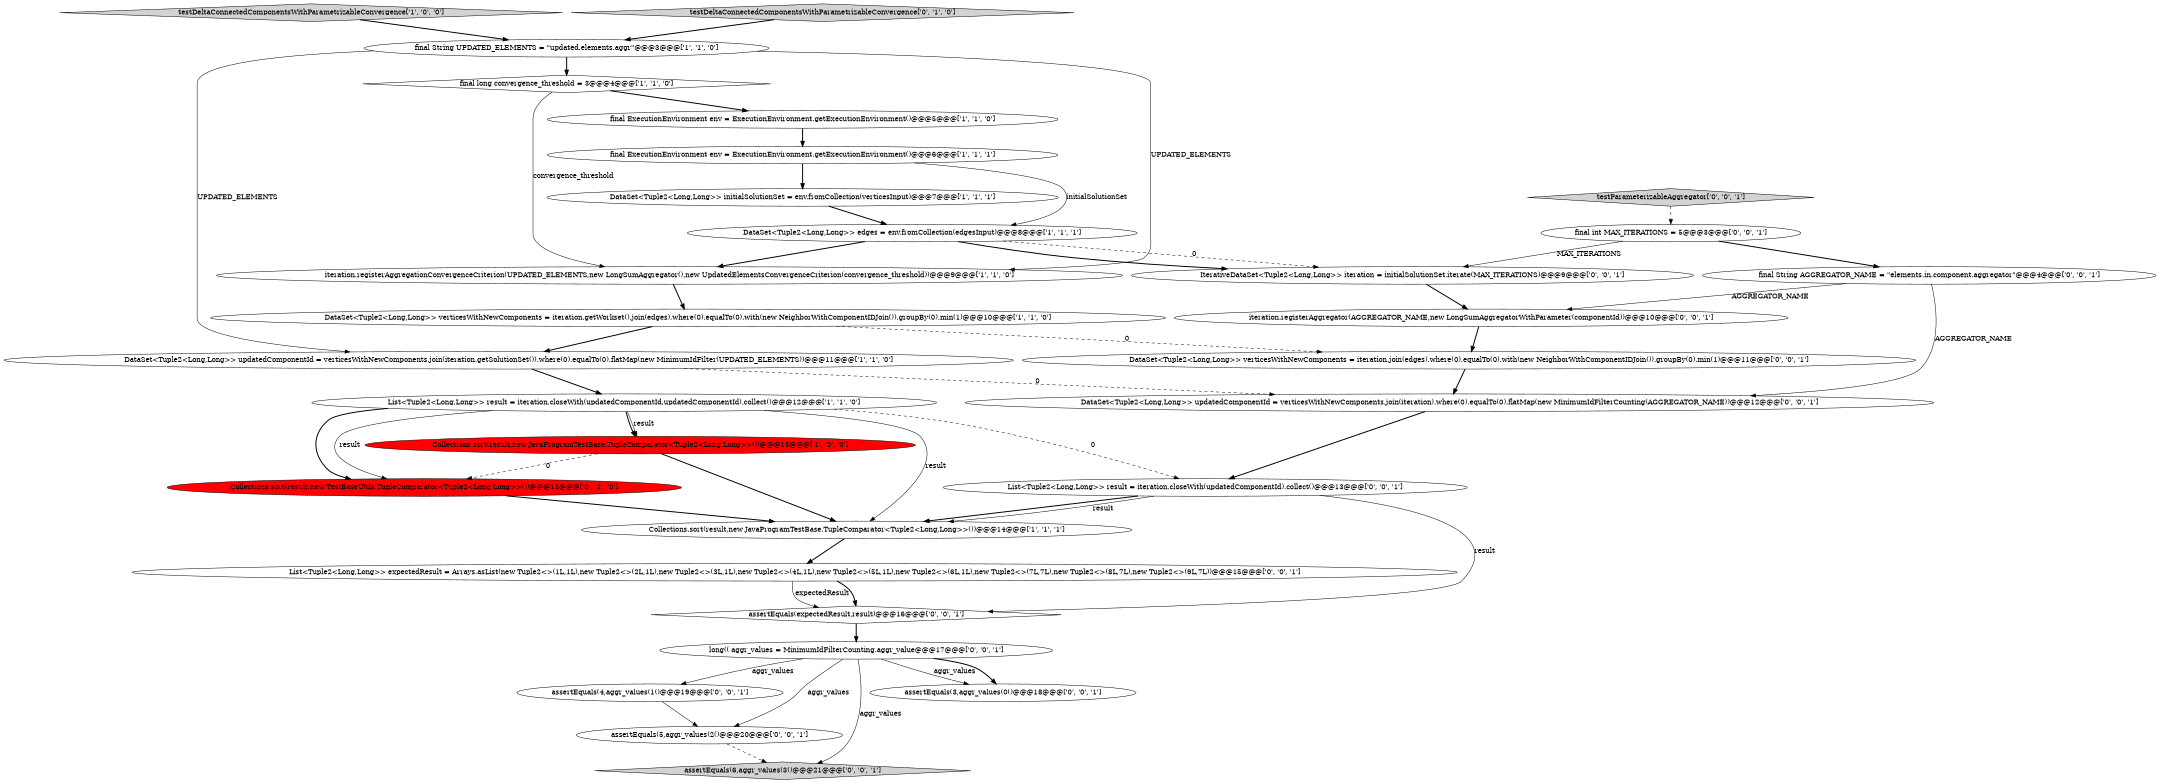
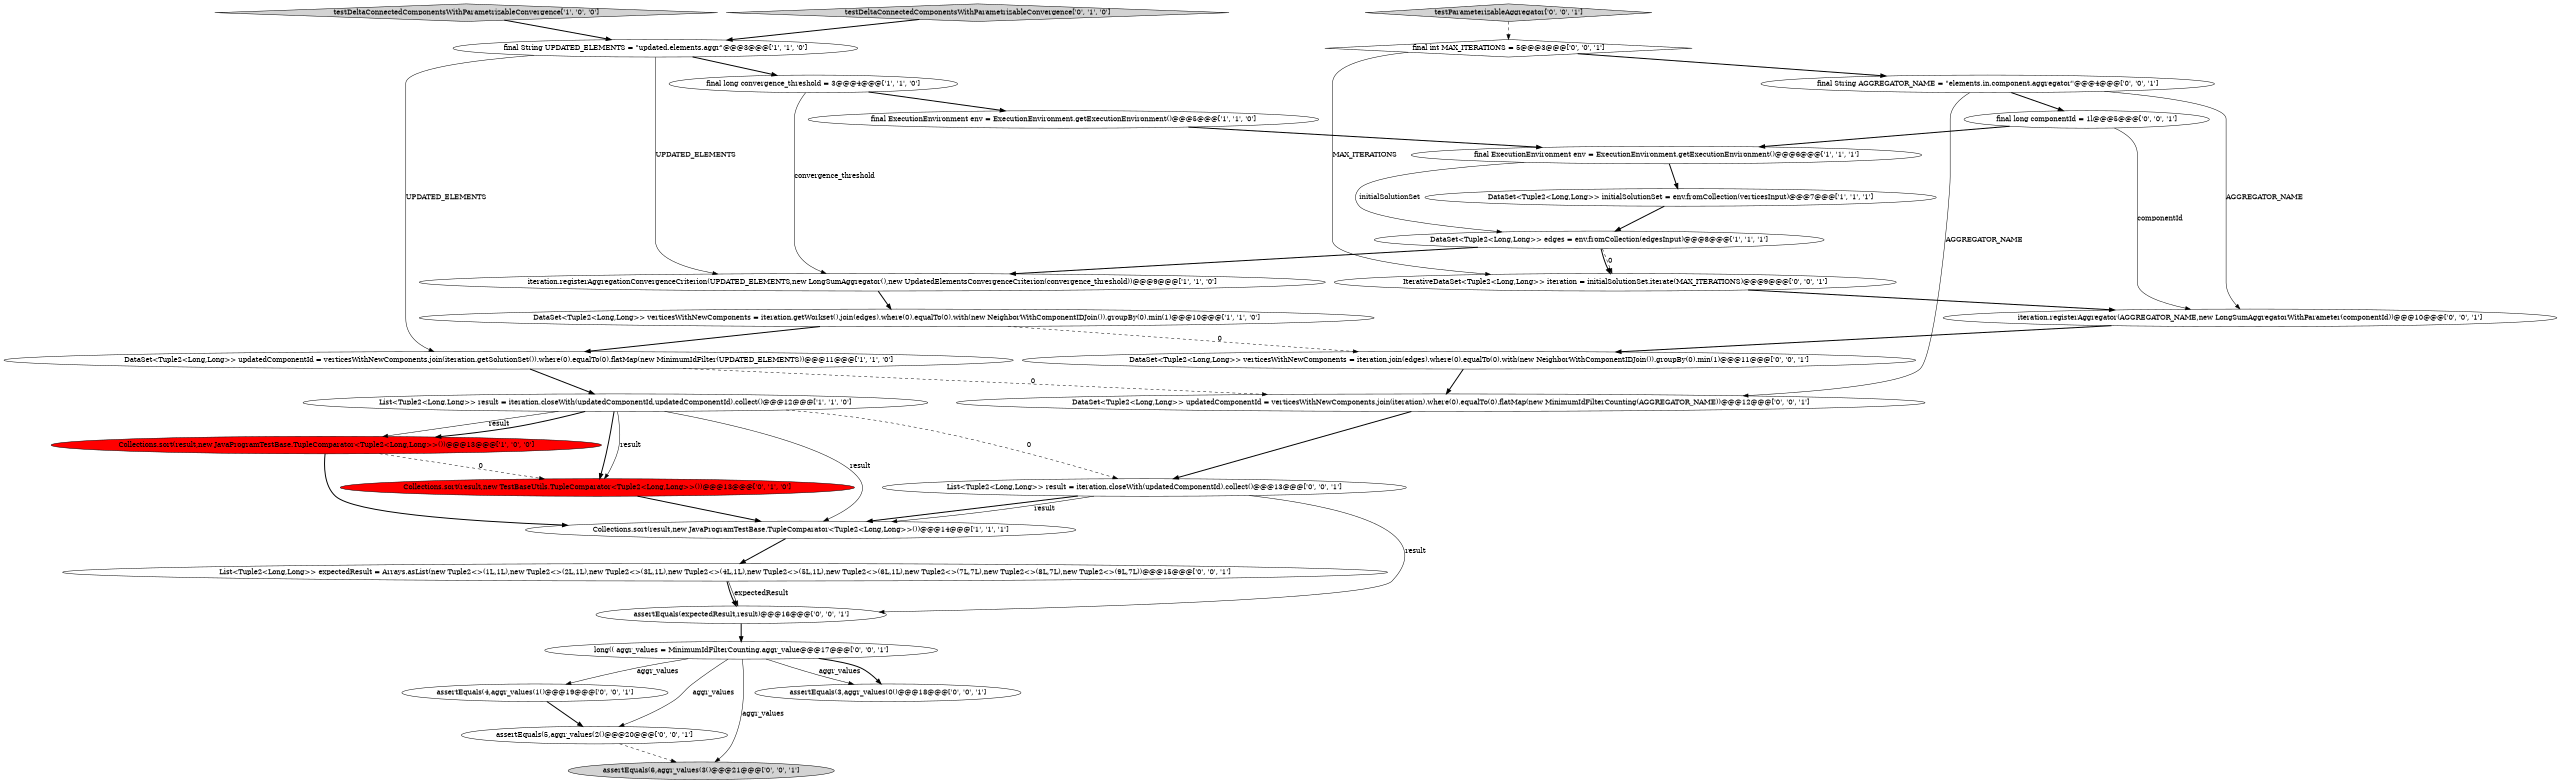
(567, 84) -> (813, 84)
none -> (2087, 119)
(1671, 233) -> (1509, 48)
(856, 615) -> (741, 615)
(678, 713) -> (563, 713)
(783, 771) -> (701, 771)
